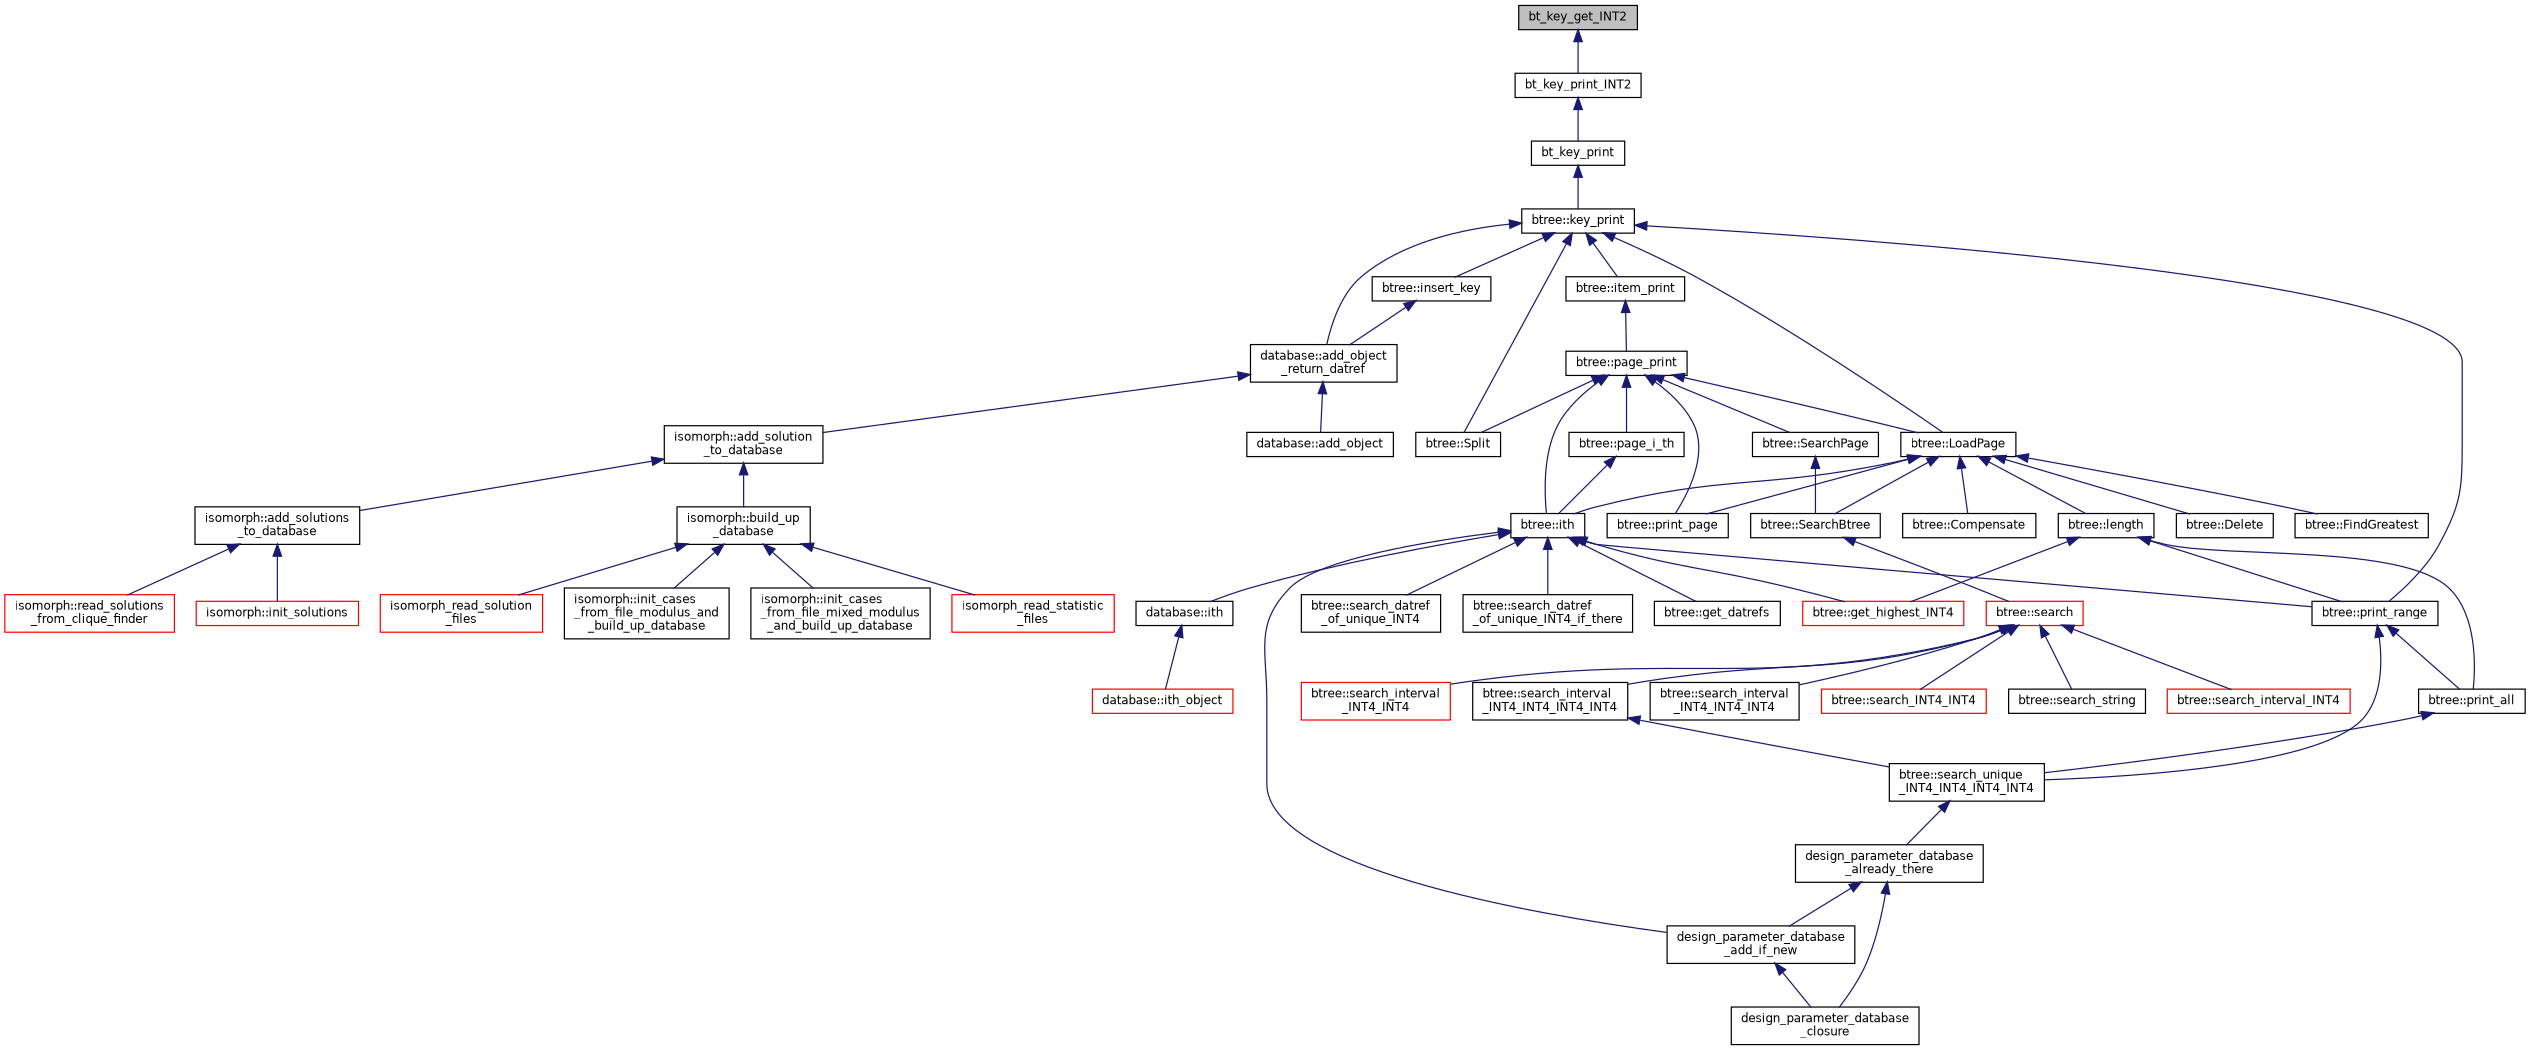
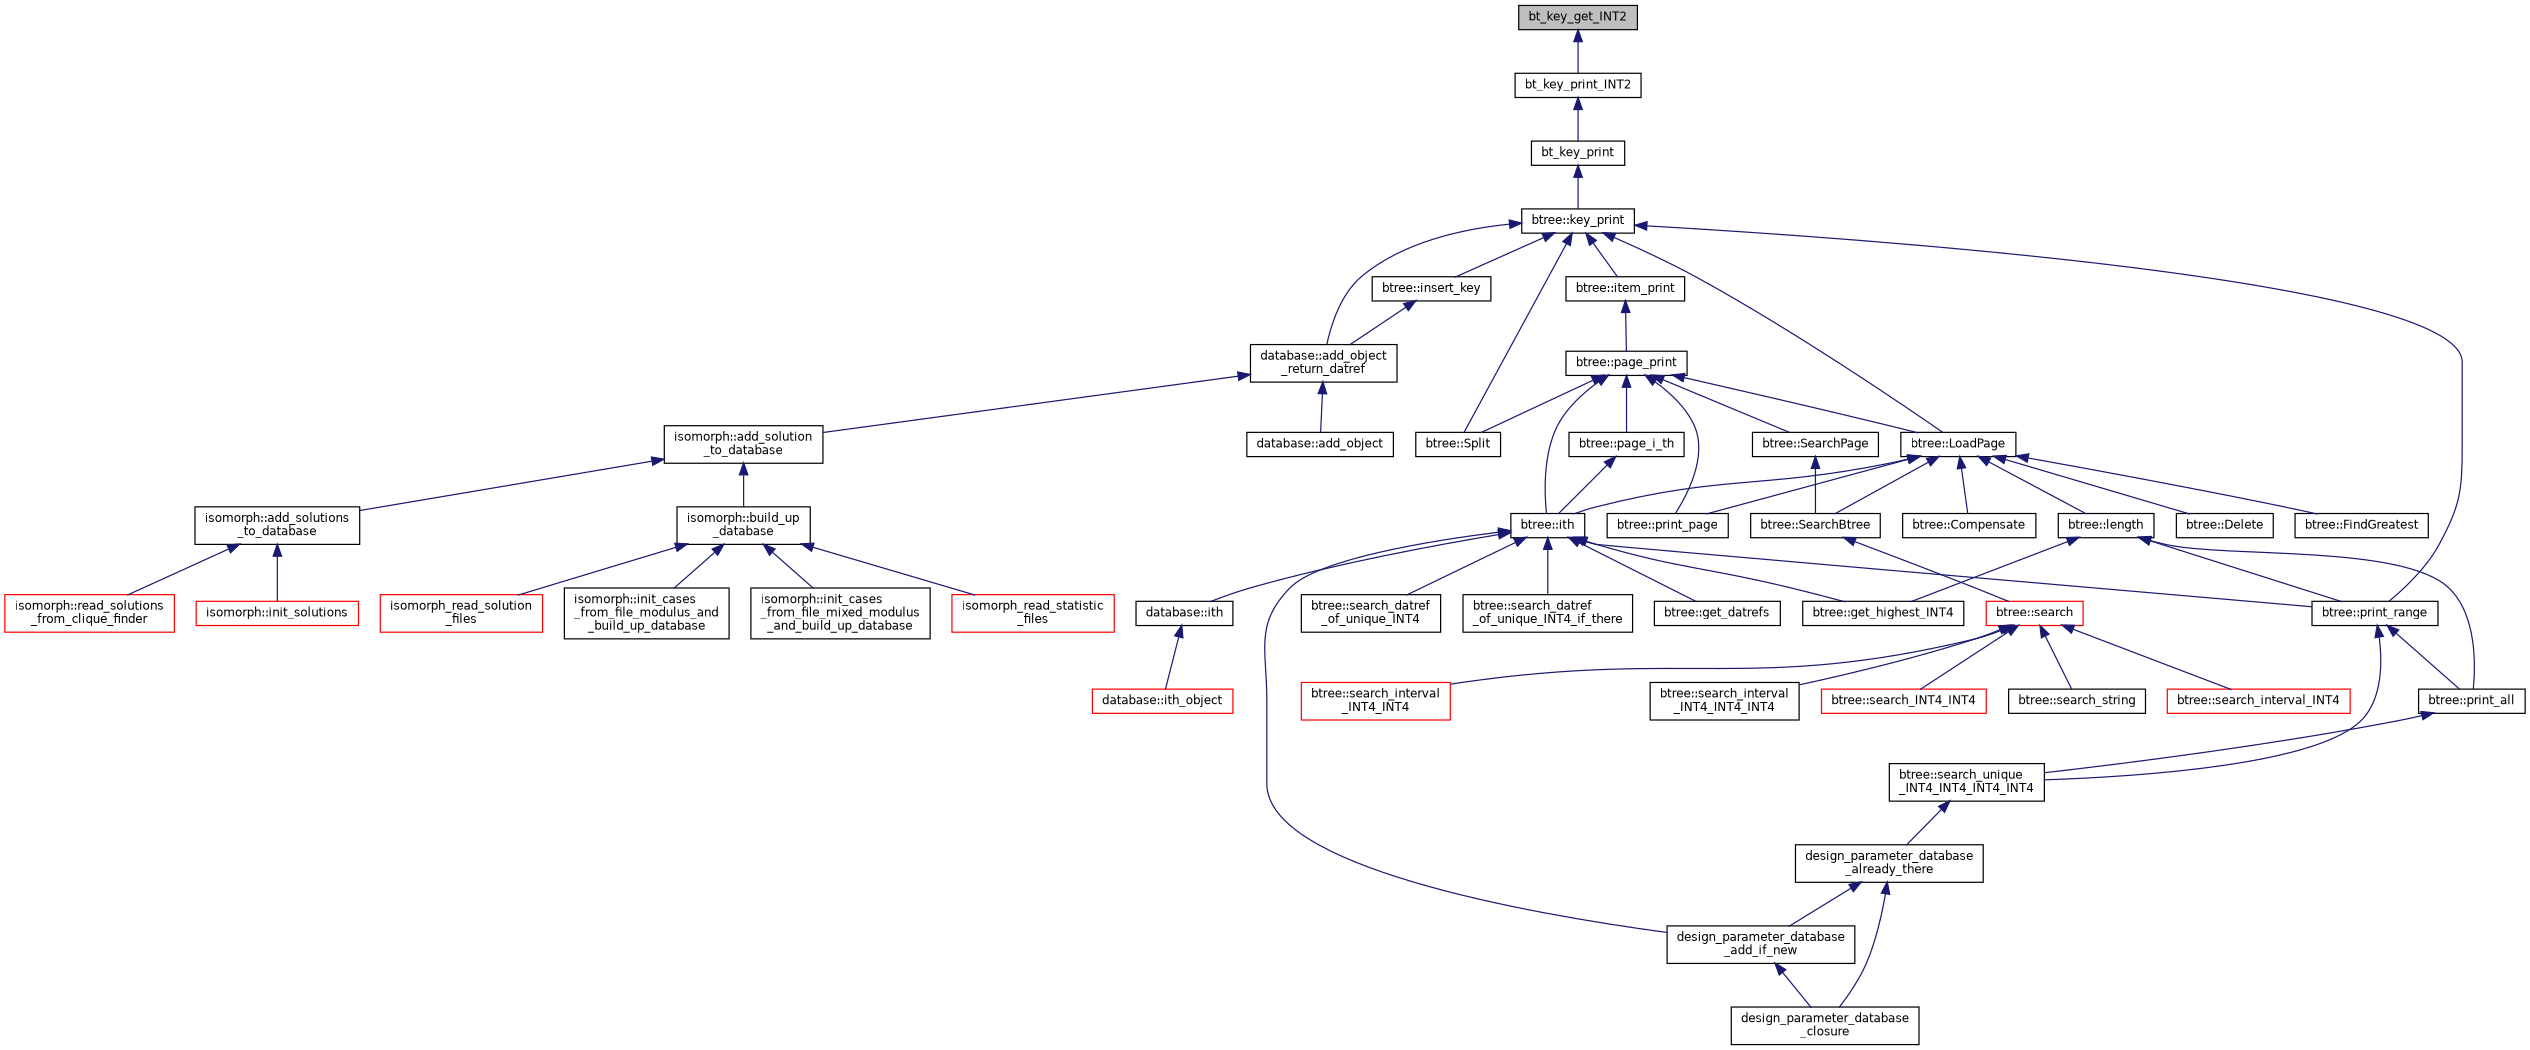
(1883, 613) -> (1883, 613)
(1550, 701) -> none
